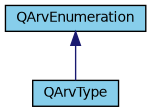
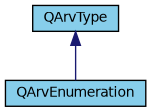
(76, 63) -> (76, 63)
